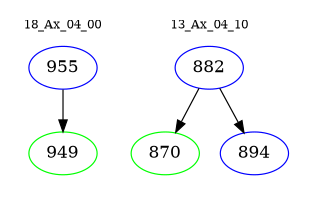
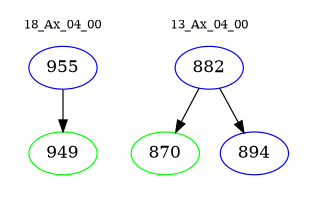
(210, 26) -> (210, 26)
